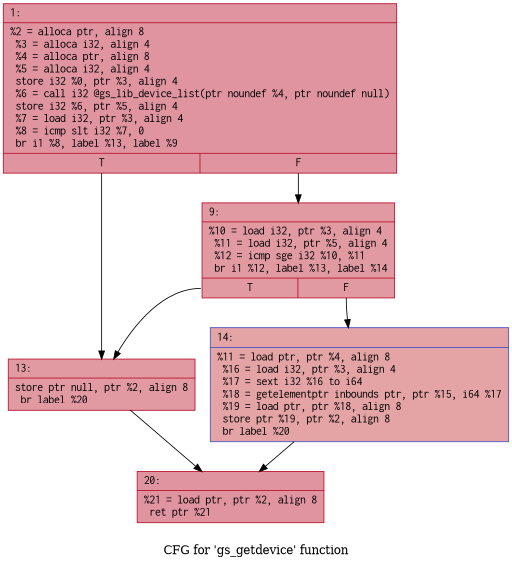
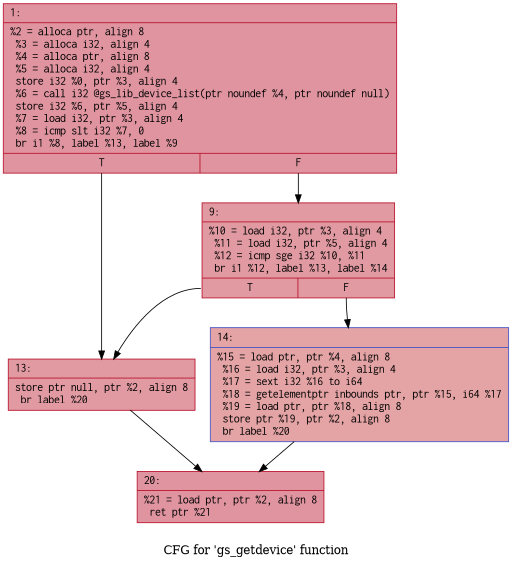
(304, 357) -> (304, 357)
